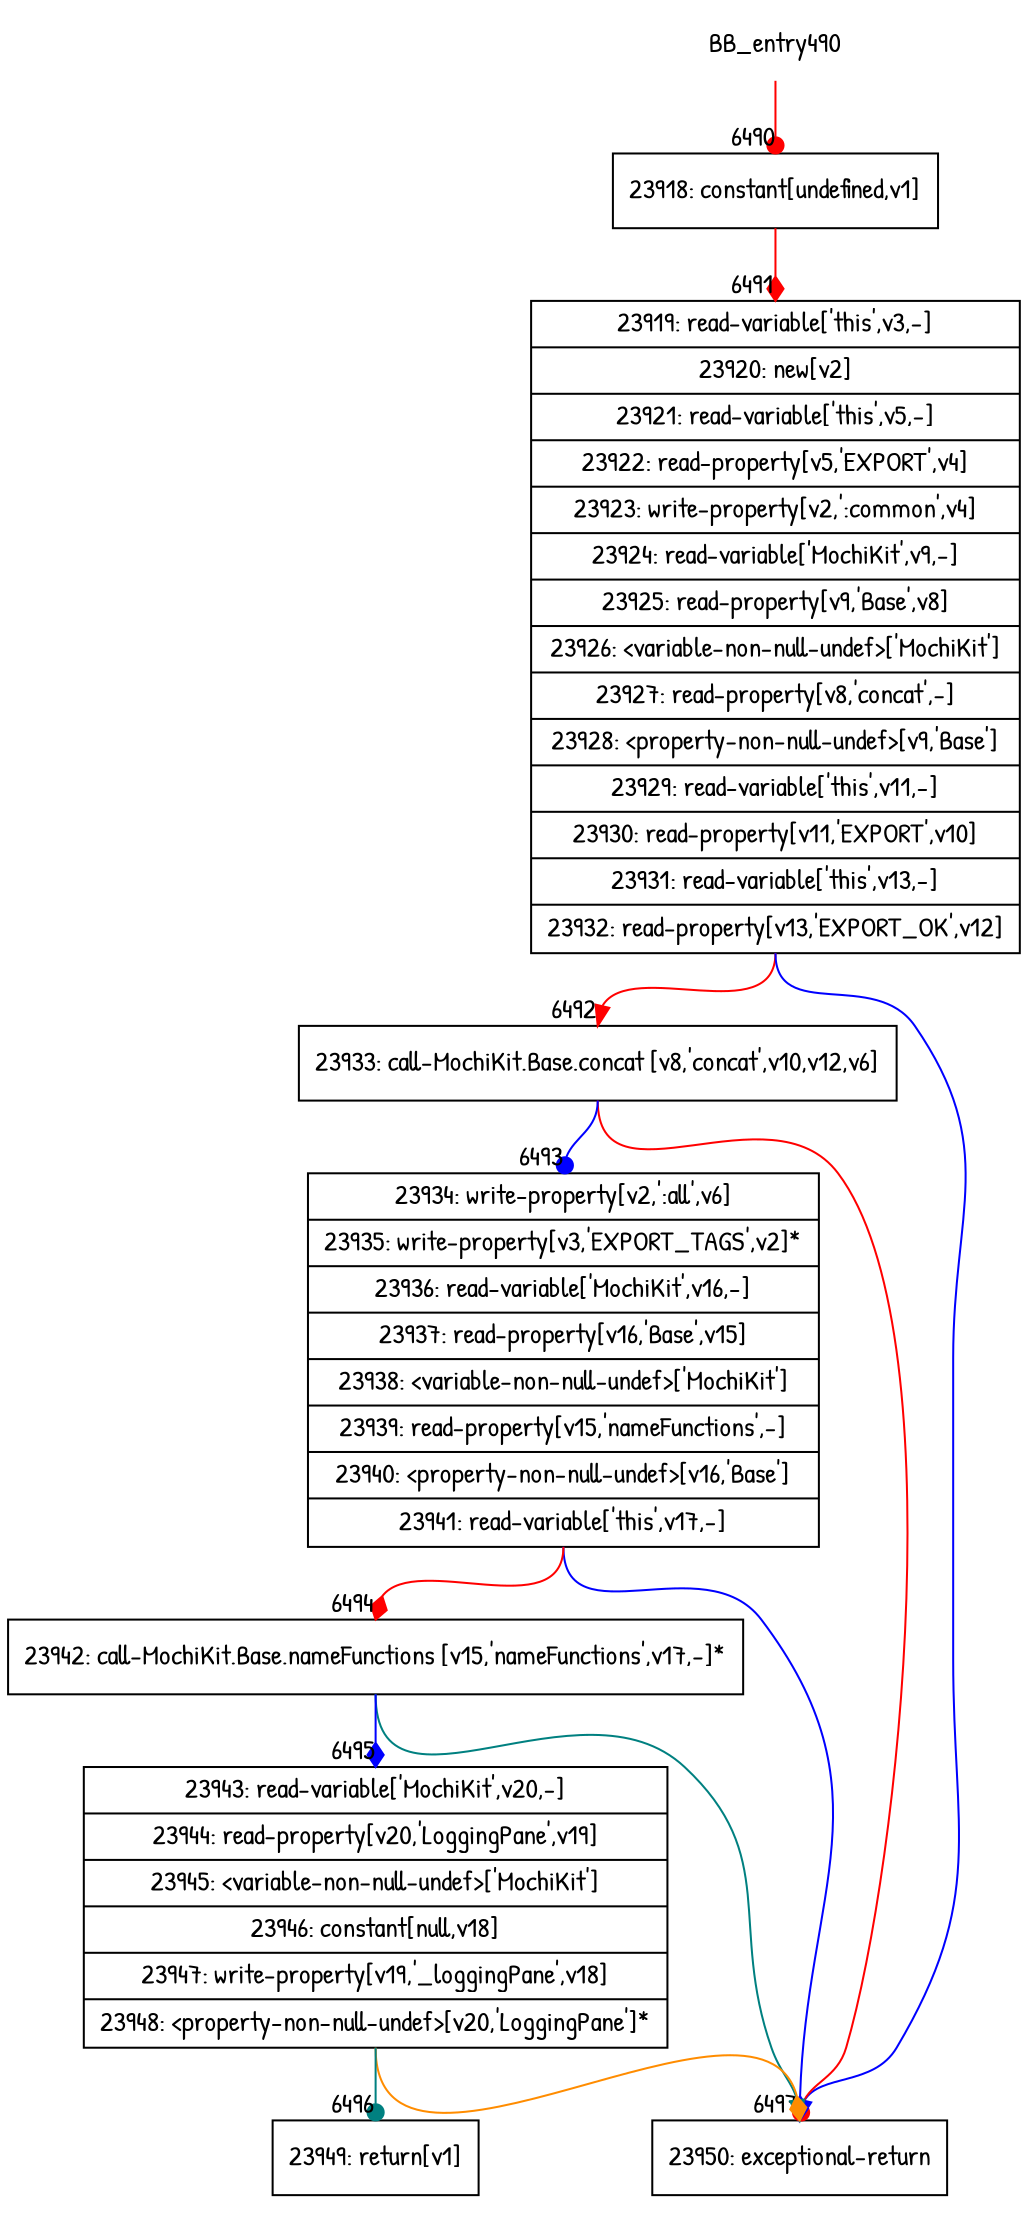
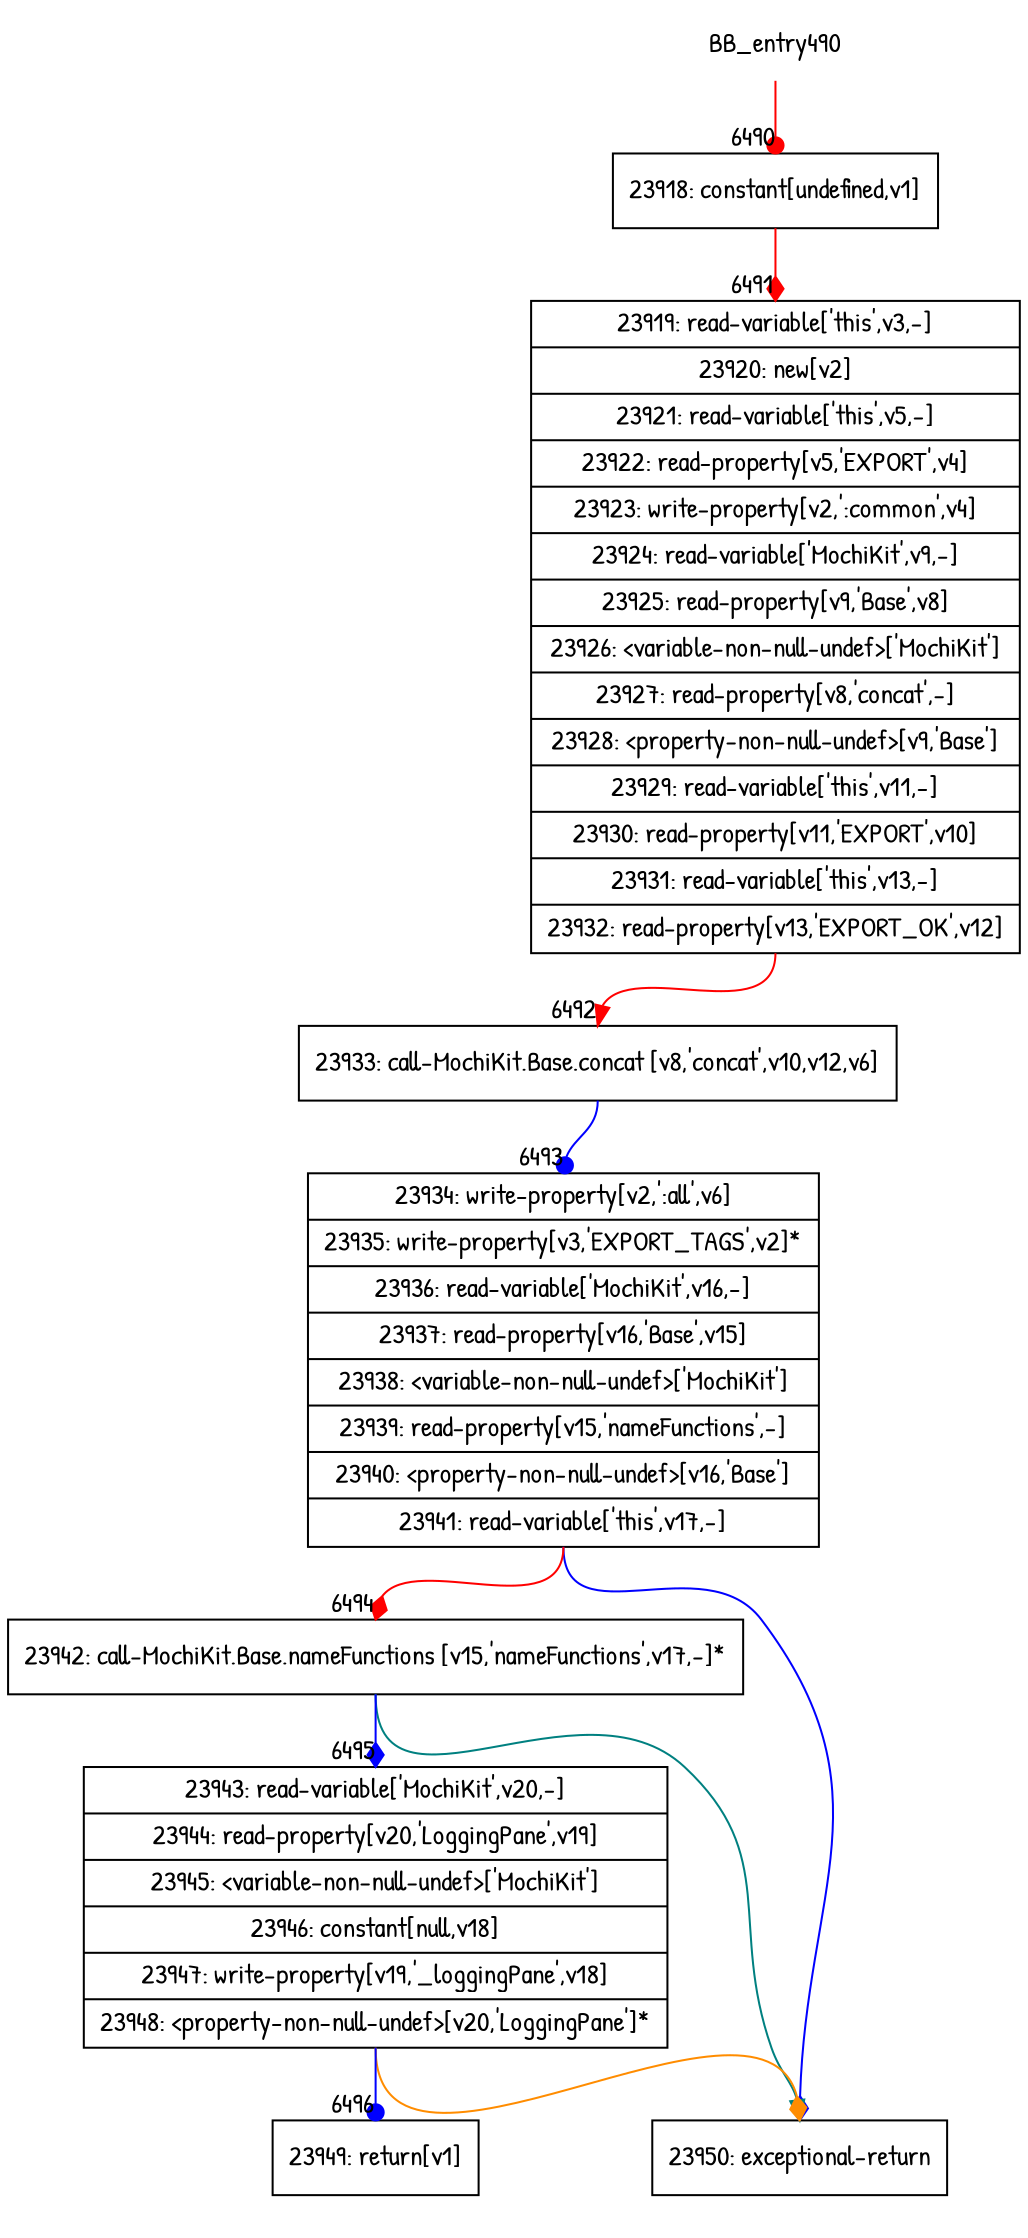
(906, 1504) -> none
(953, 1506) -> none
(376, 2086) -> (376, 2086)
